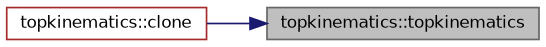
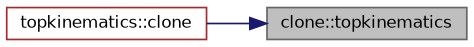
(403, 24) -> (367, 24)
